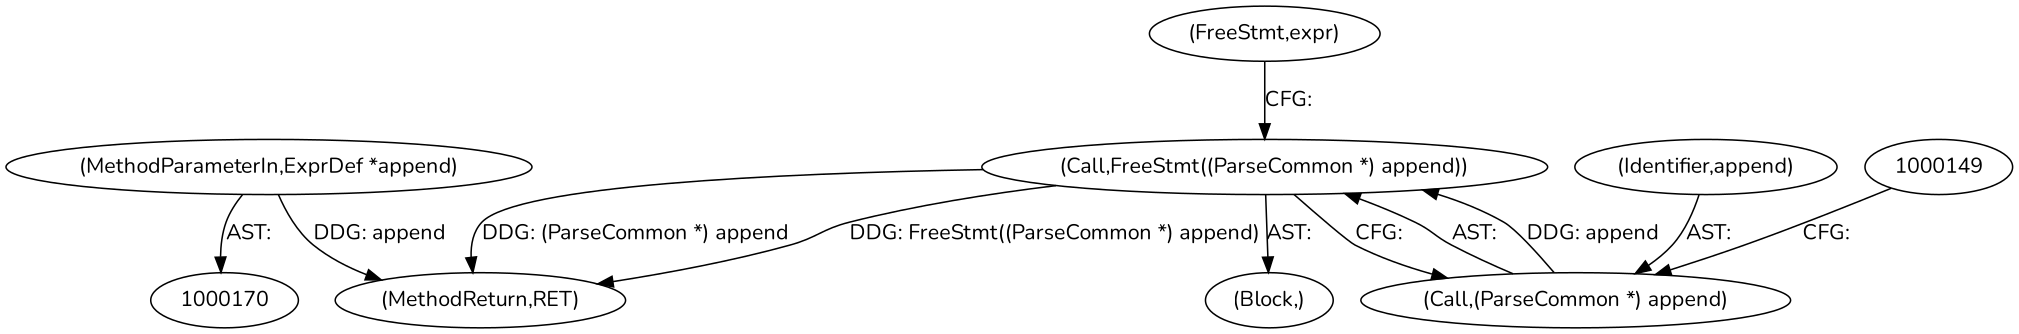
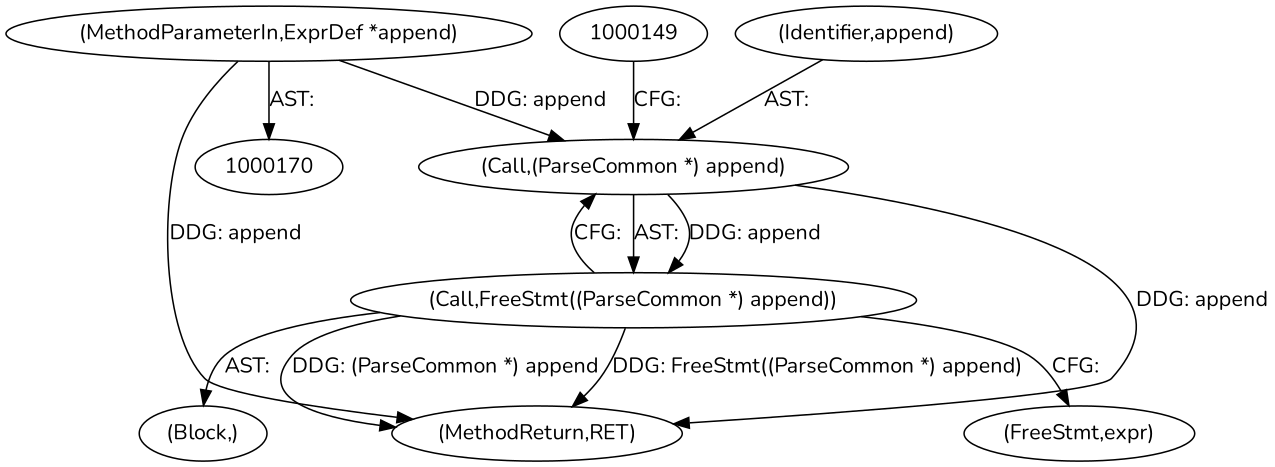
(1265, 93) -> (971, 335)
none -> (444, 98)
none -> (1117, 370)
